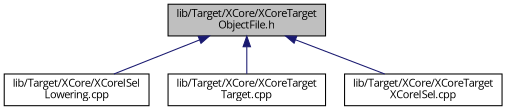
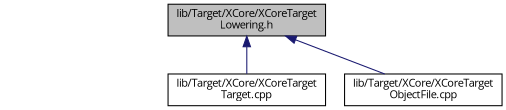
(247, 20) -> (247, 20)
(77, 90) -> none
(423, 90) -> (423, 90)
